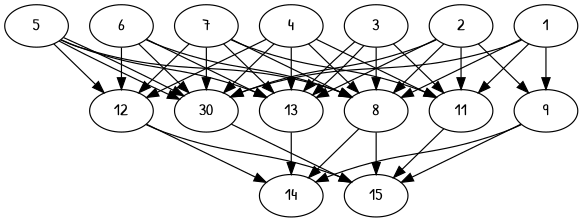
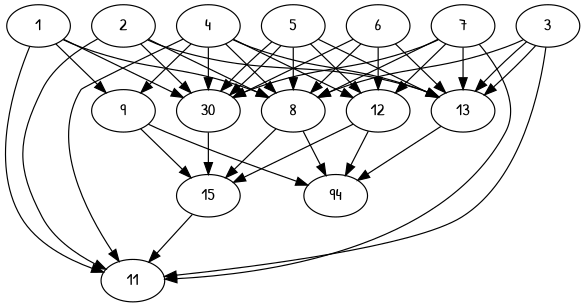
(498, 63) -> (172, 62)
(428, 144) -> (175, 234)
(291, 196) -> (336, 196)
